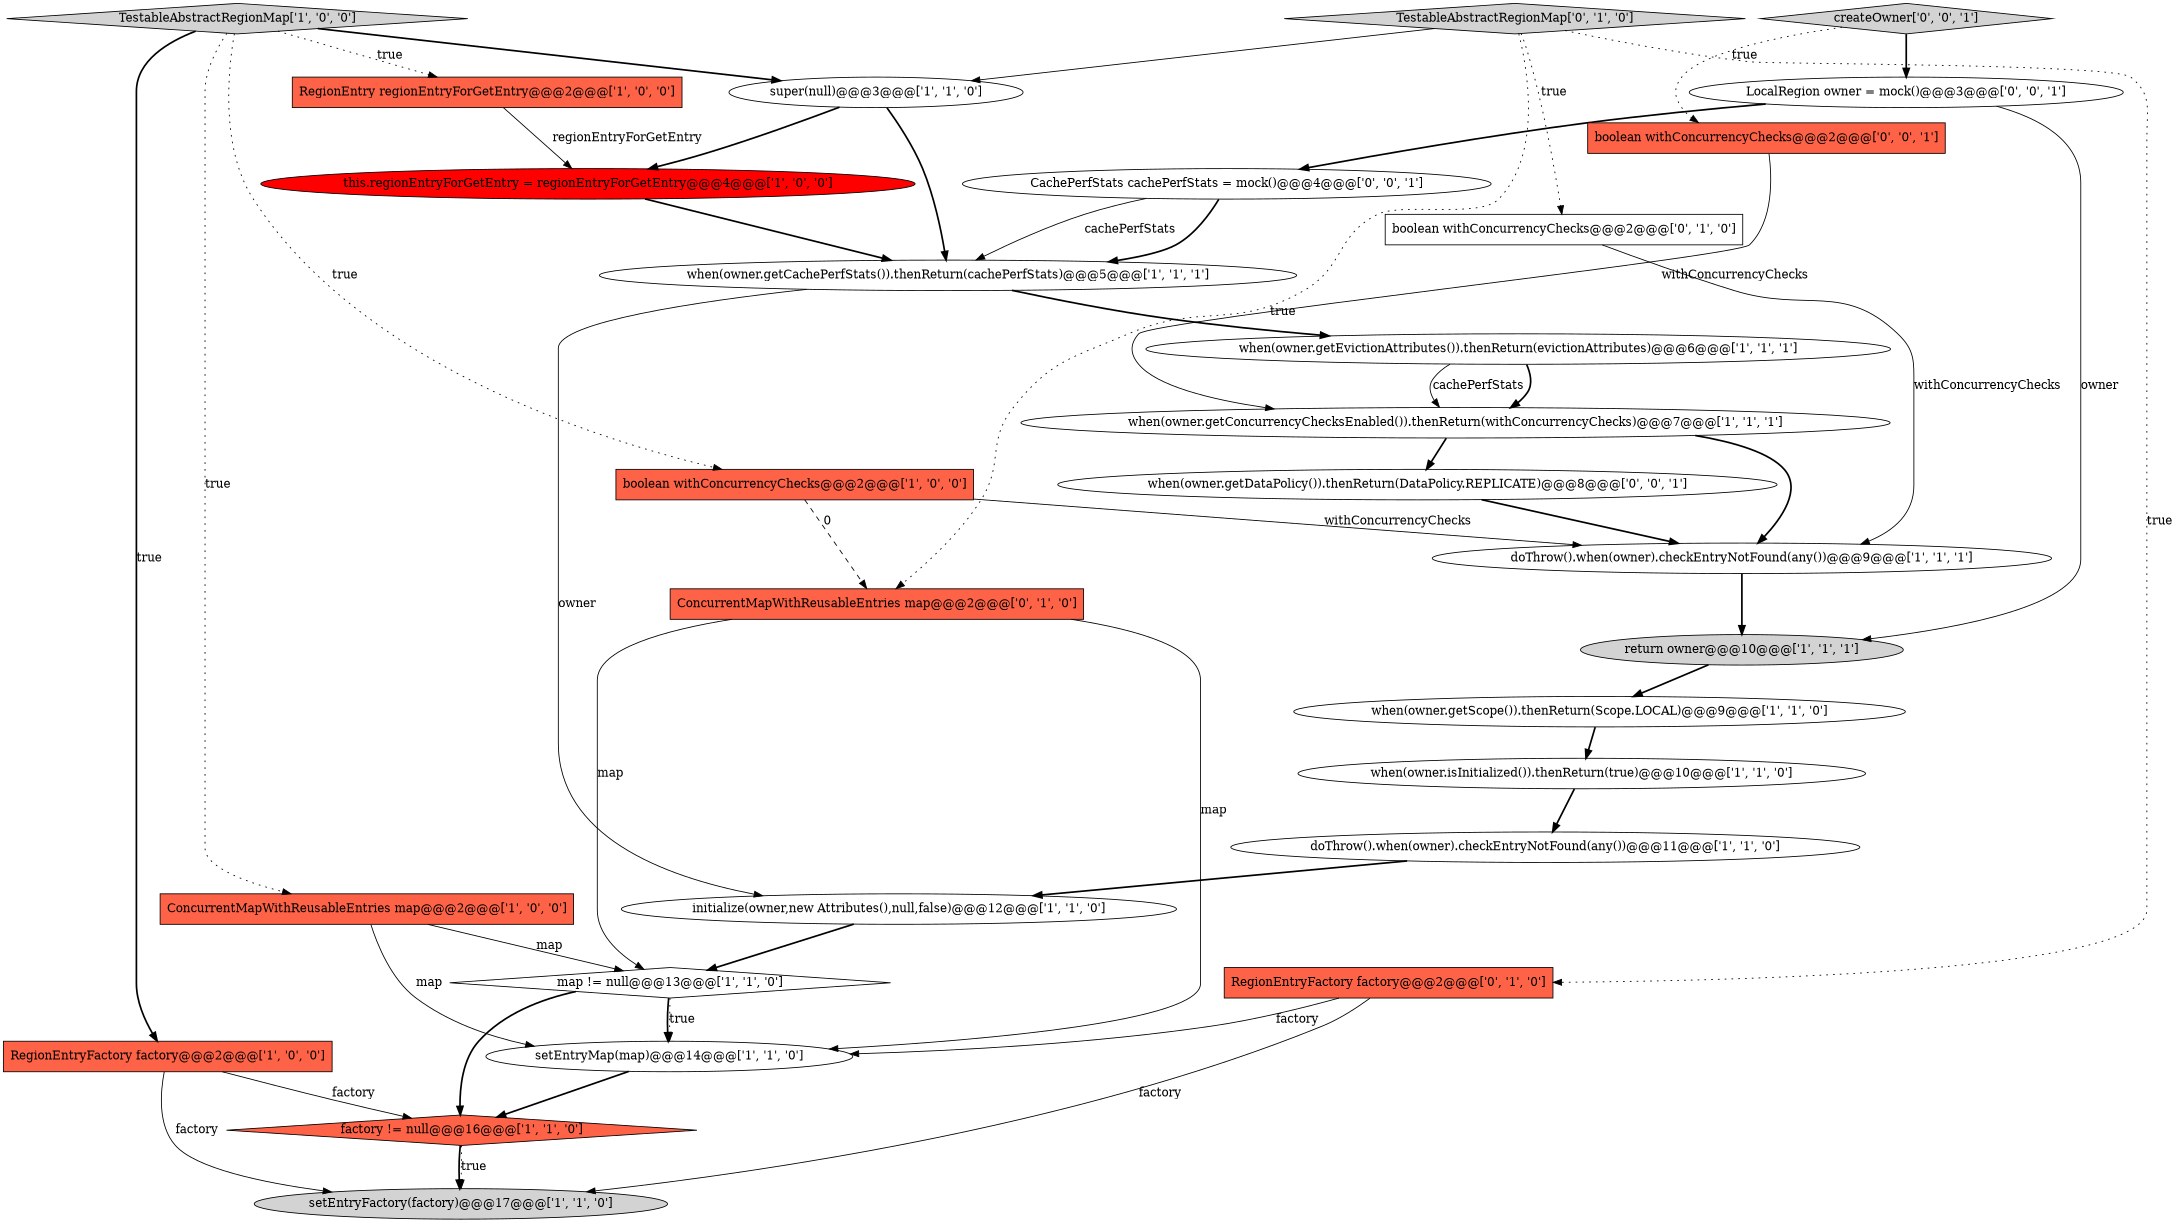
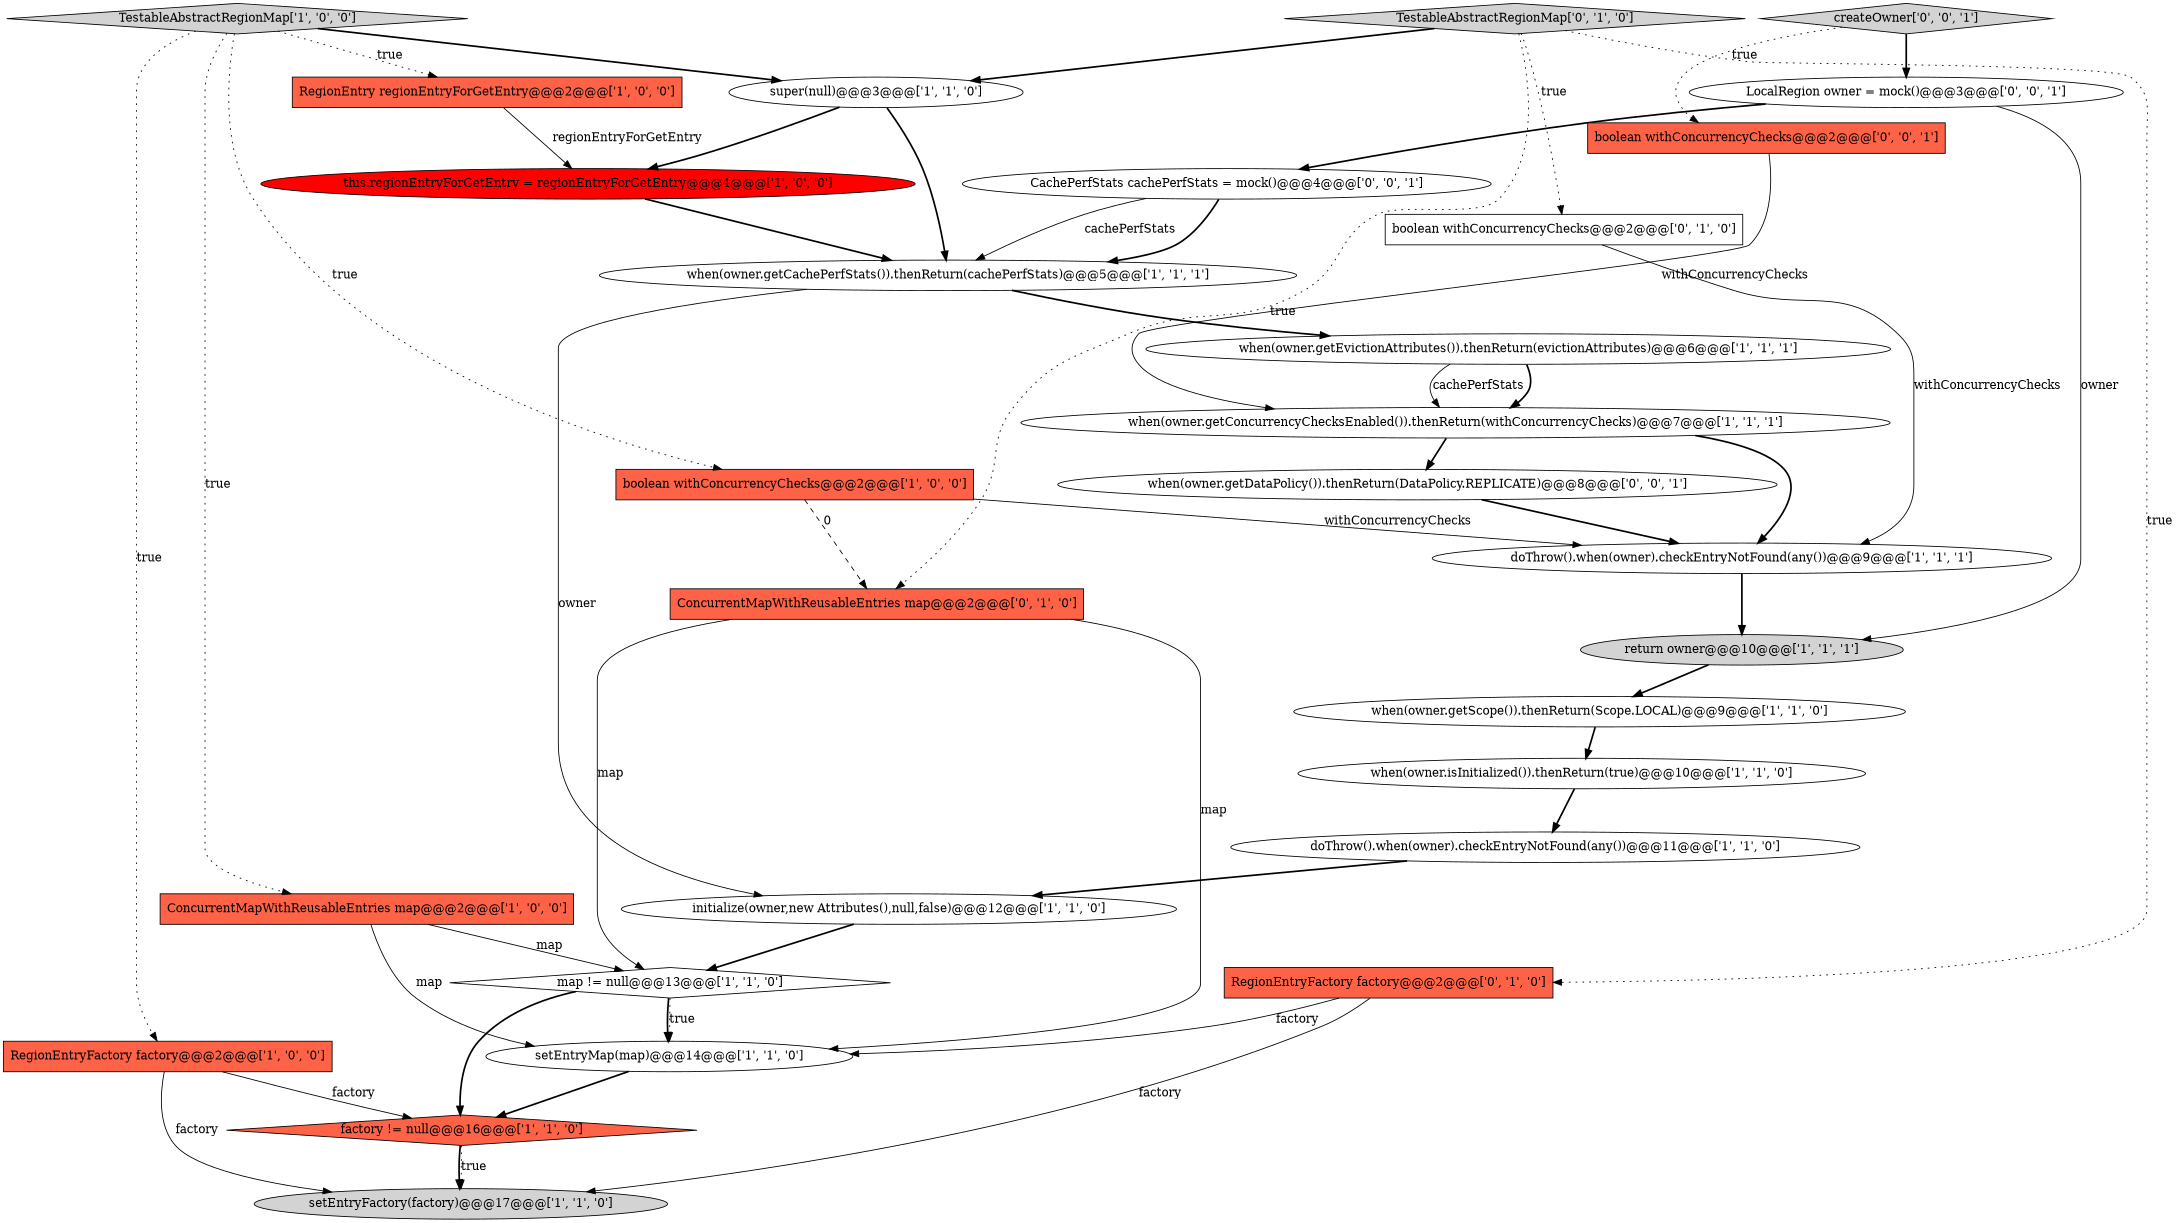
(1207, 54) -> (1207, 54)
(136, 519) -> (136, 519)
